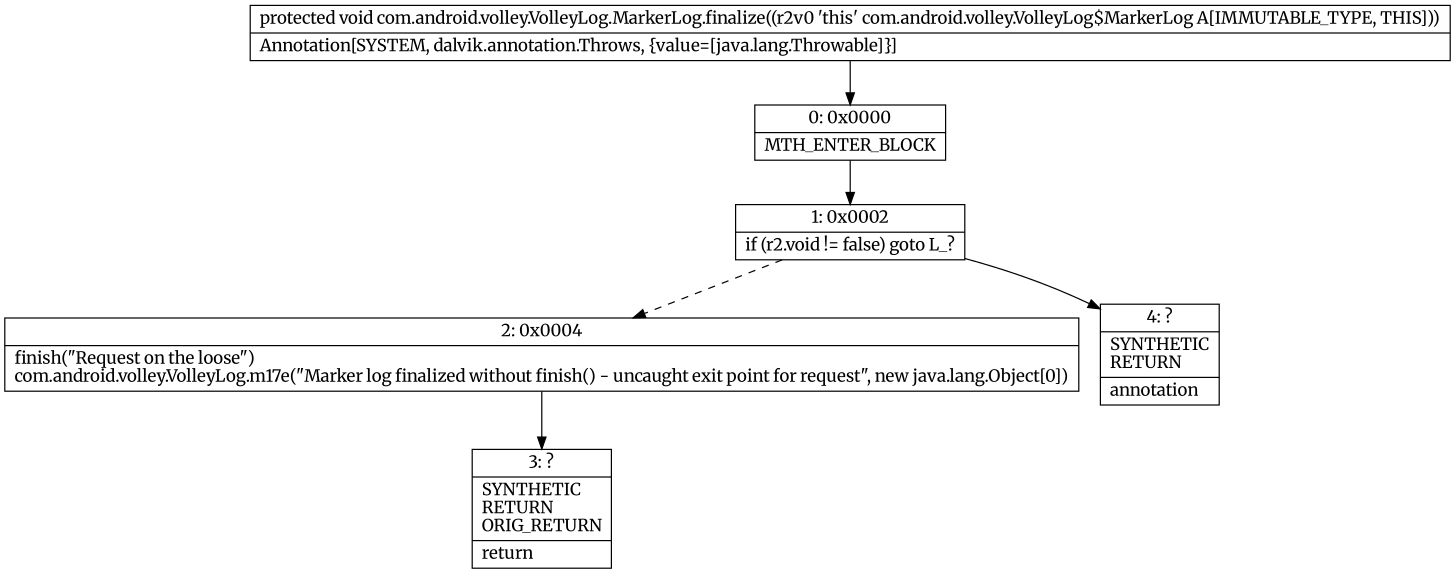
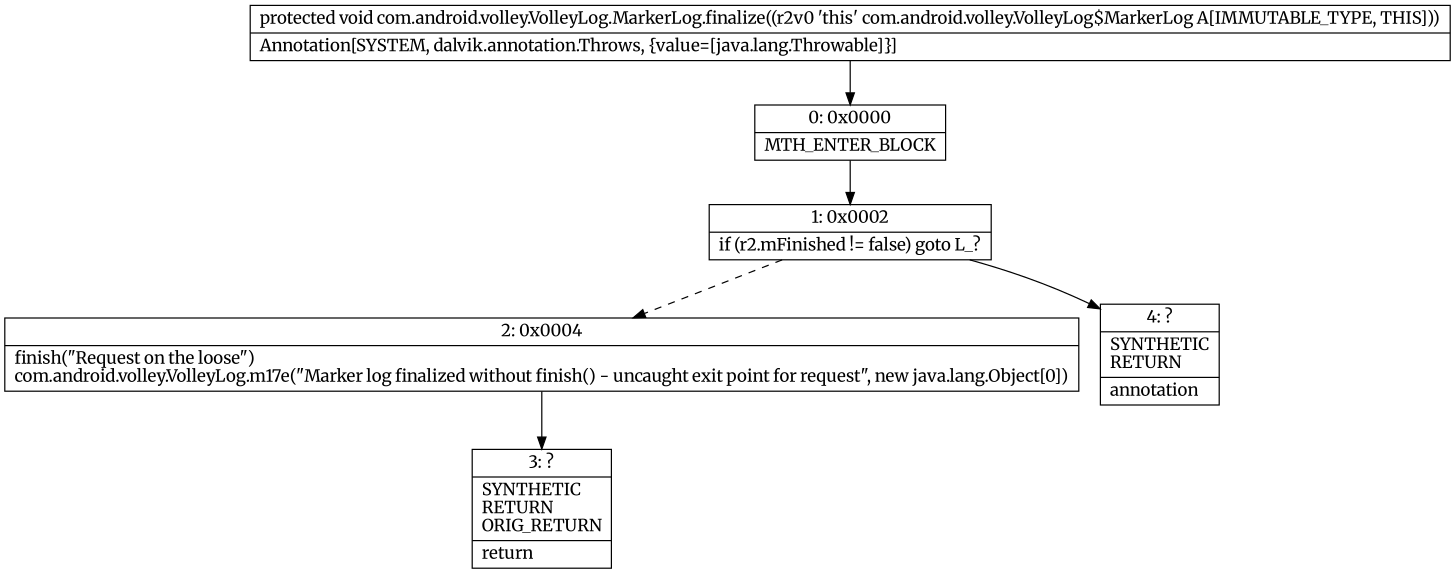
(850, 245) -> (850, 245)
